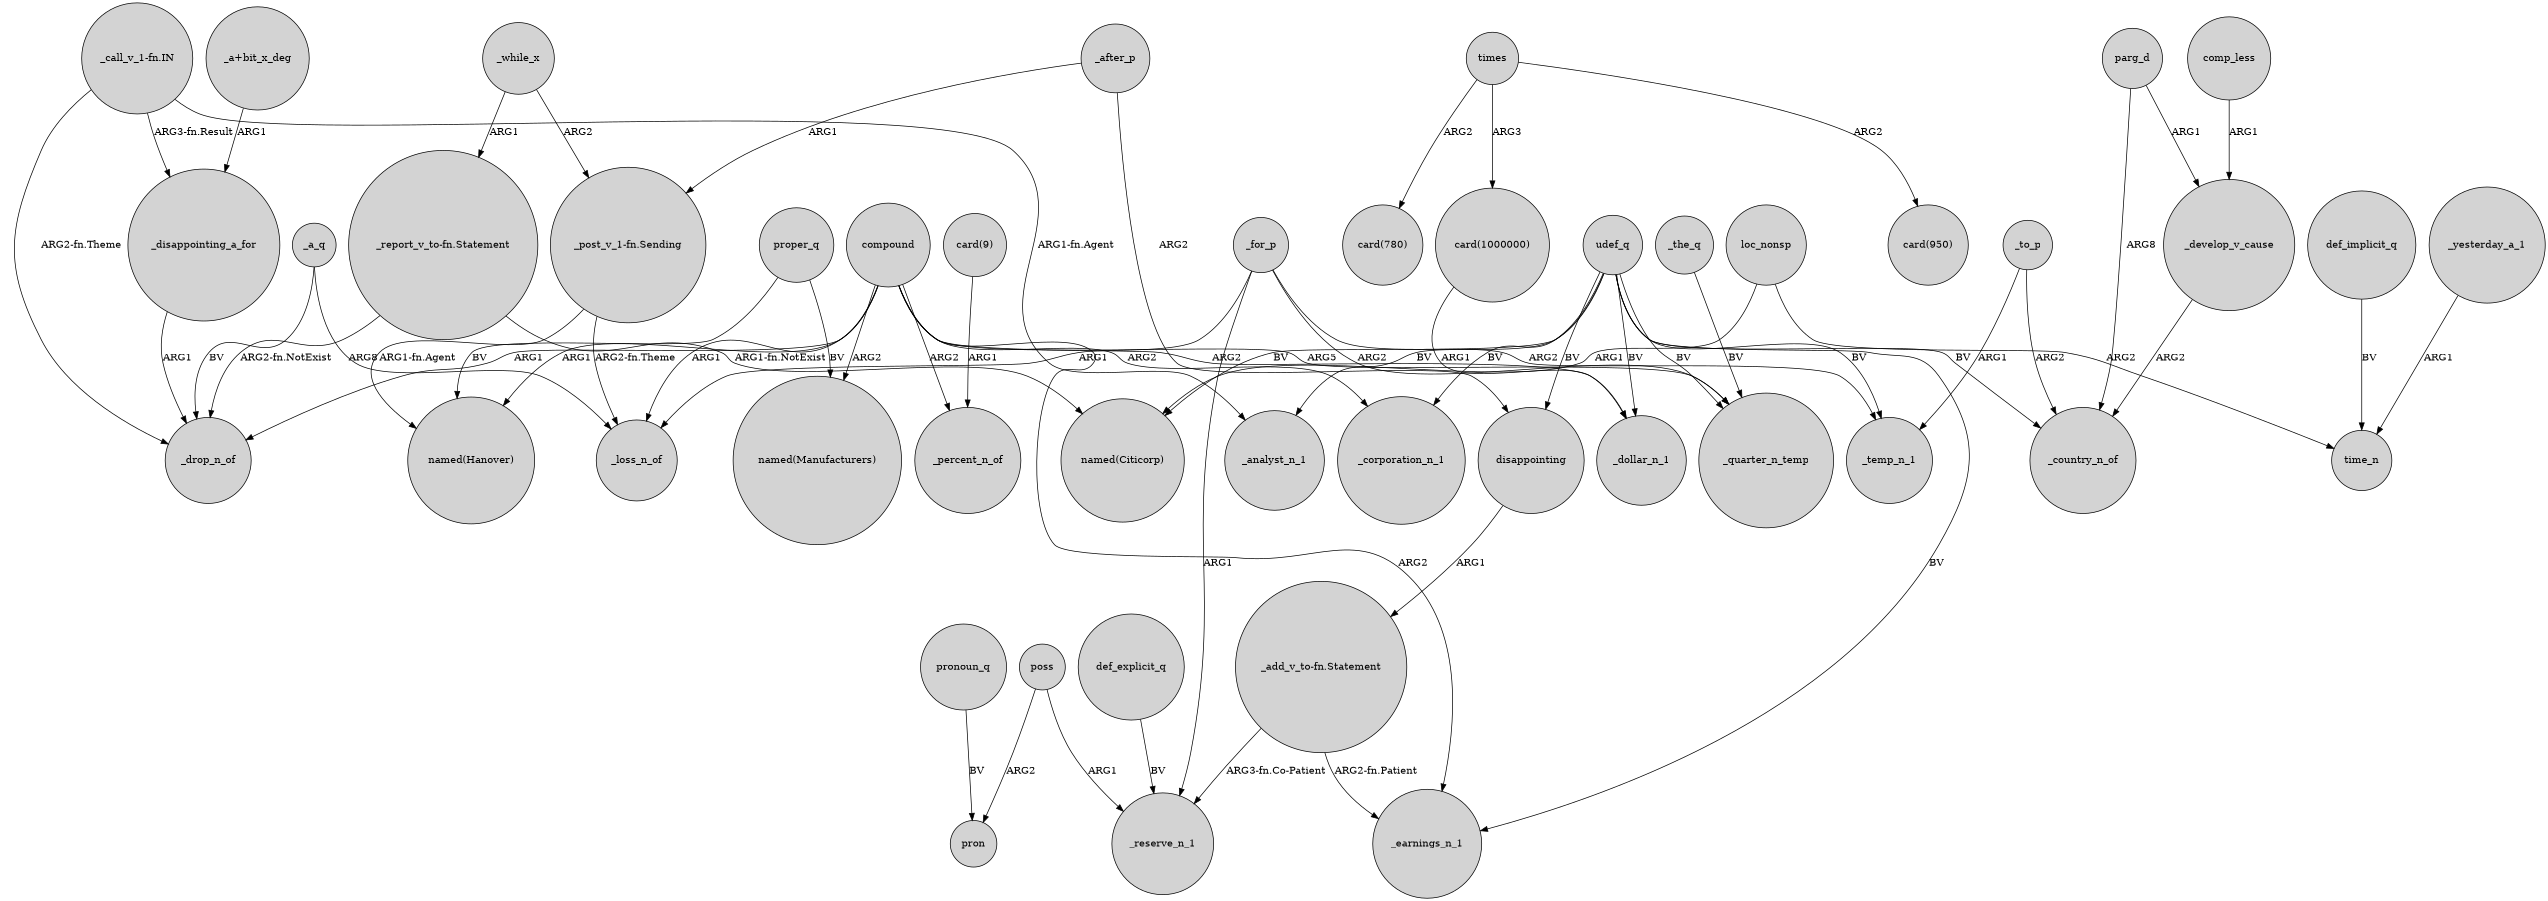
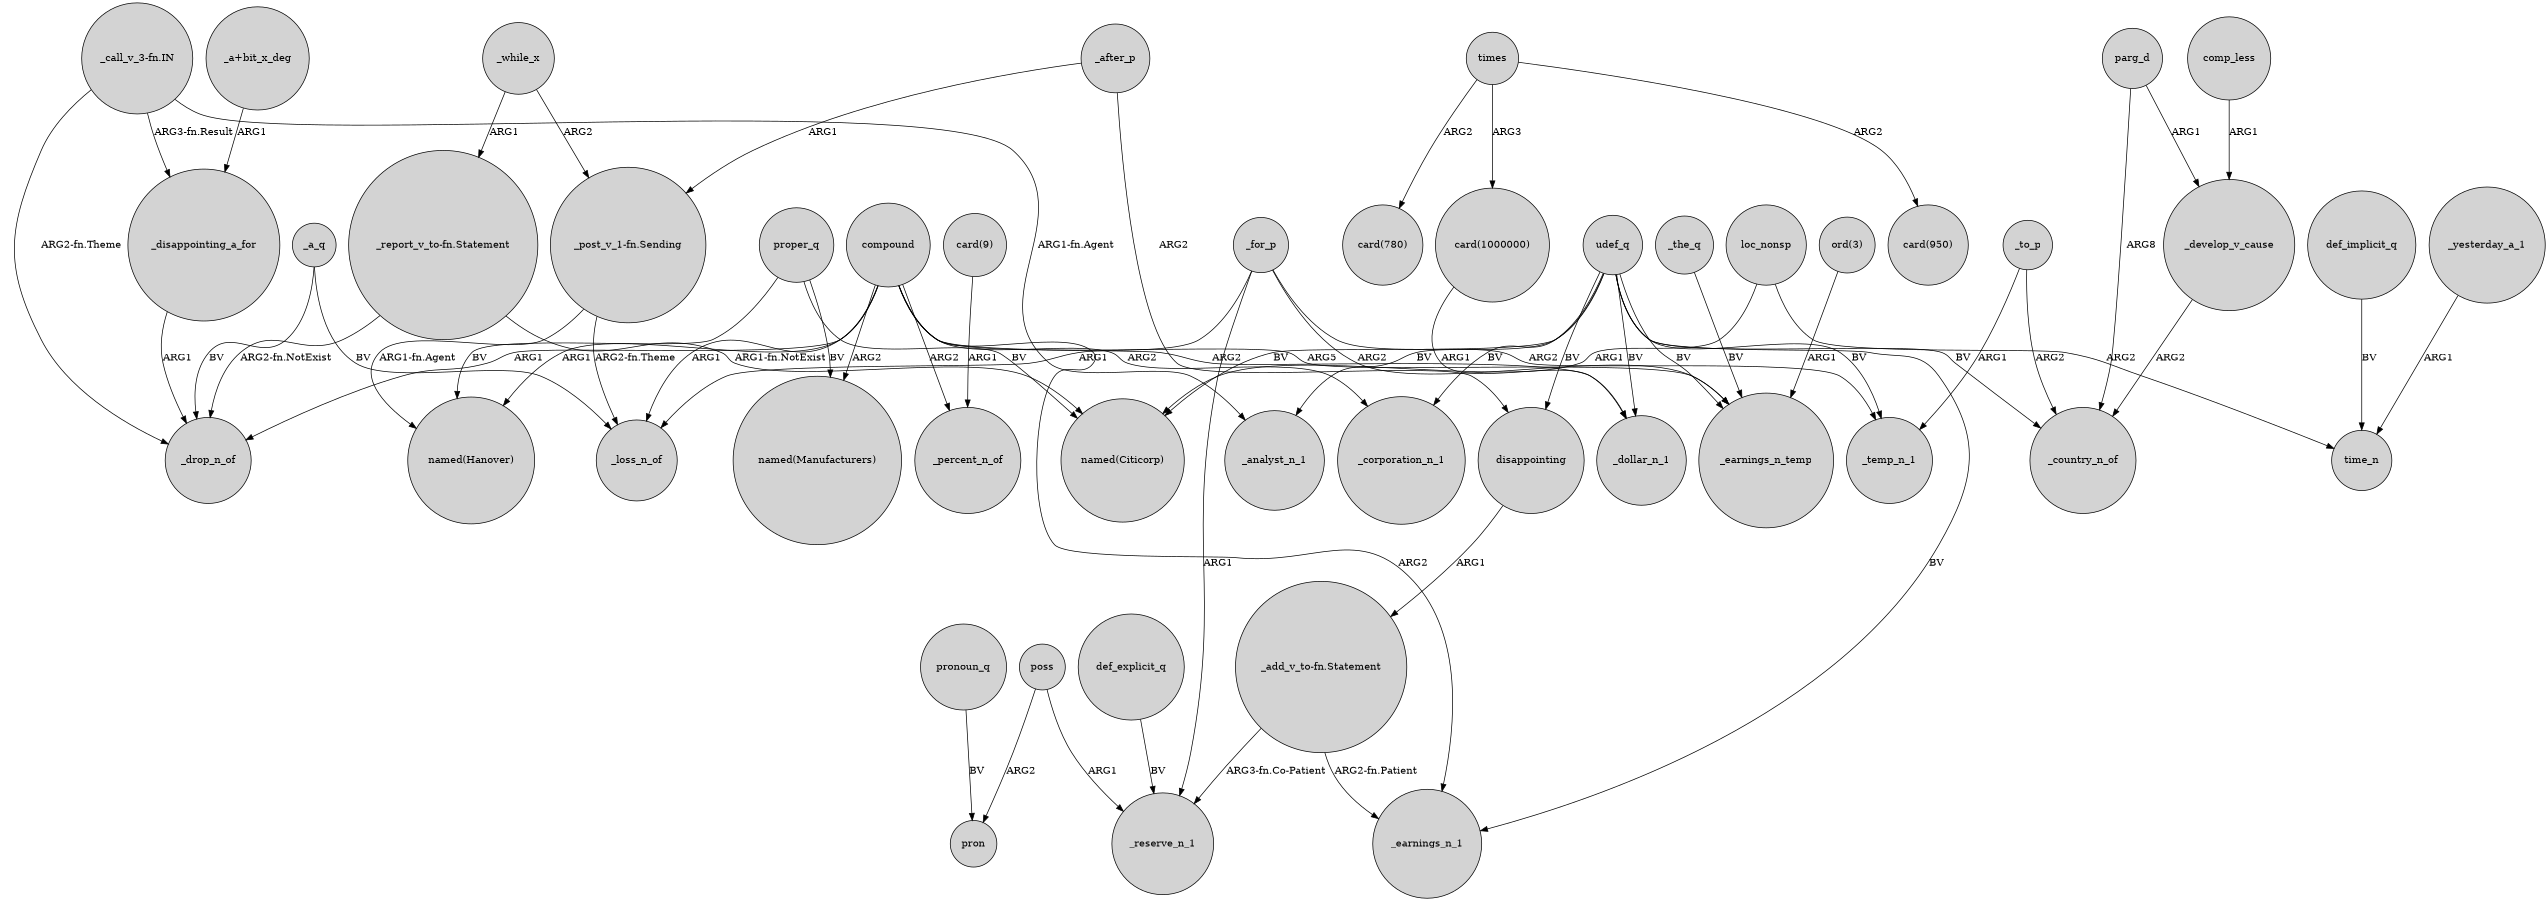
(137, 58) -> (137, 58)
none -> (1847, 245)
none -> (932, 348)
(363, 358) -> (363, 358)
(1766, 460) -> (1766, 460)
